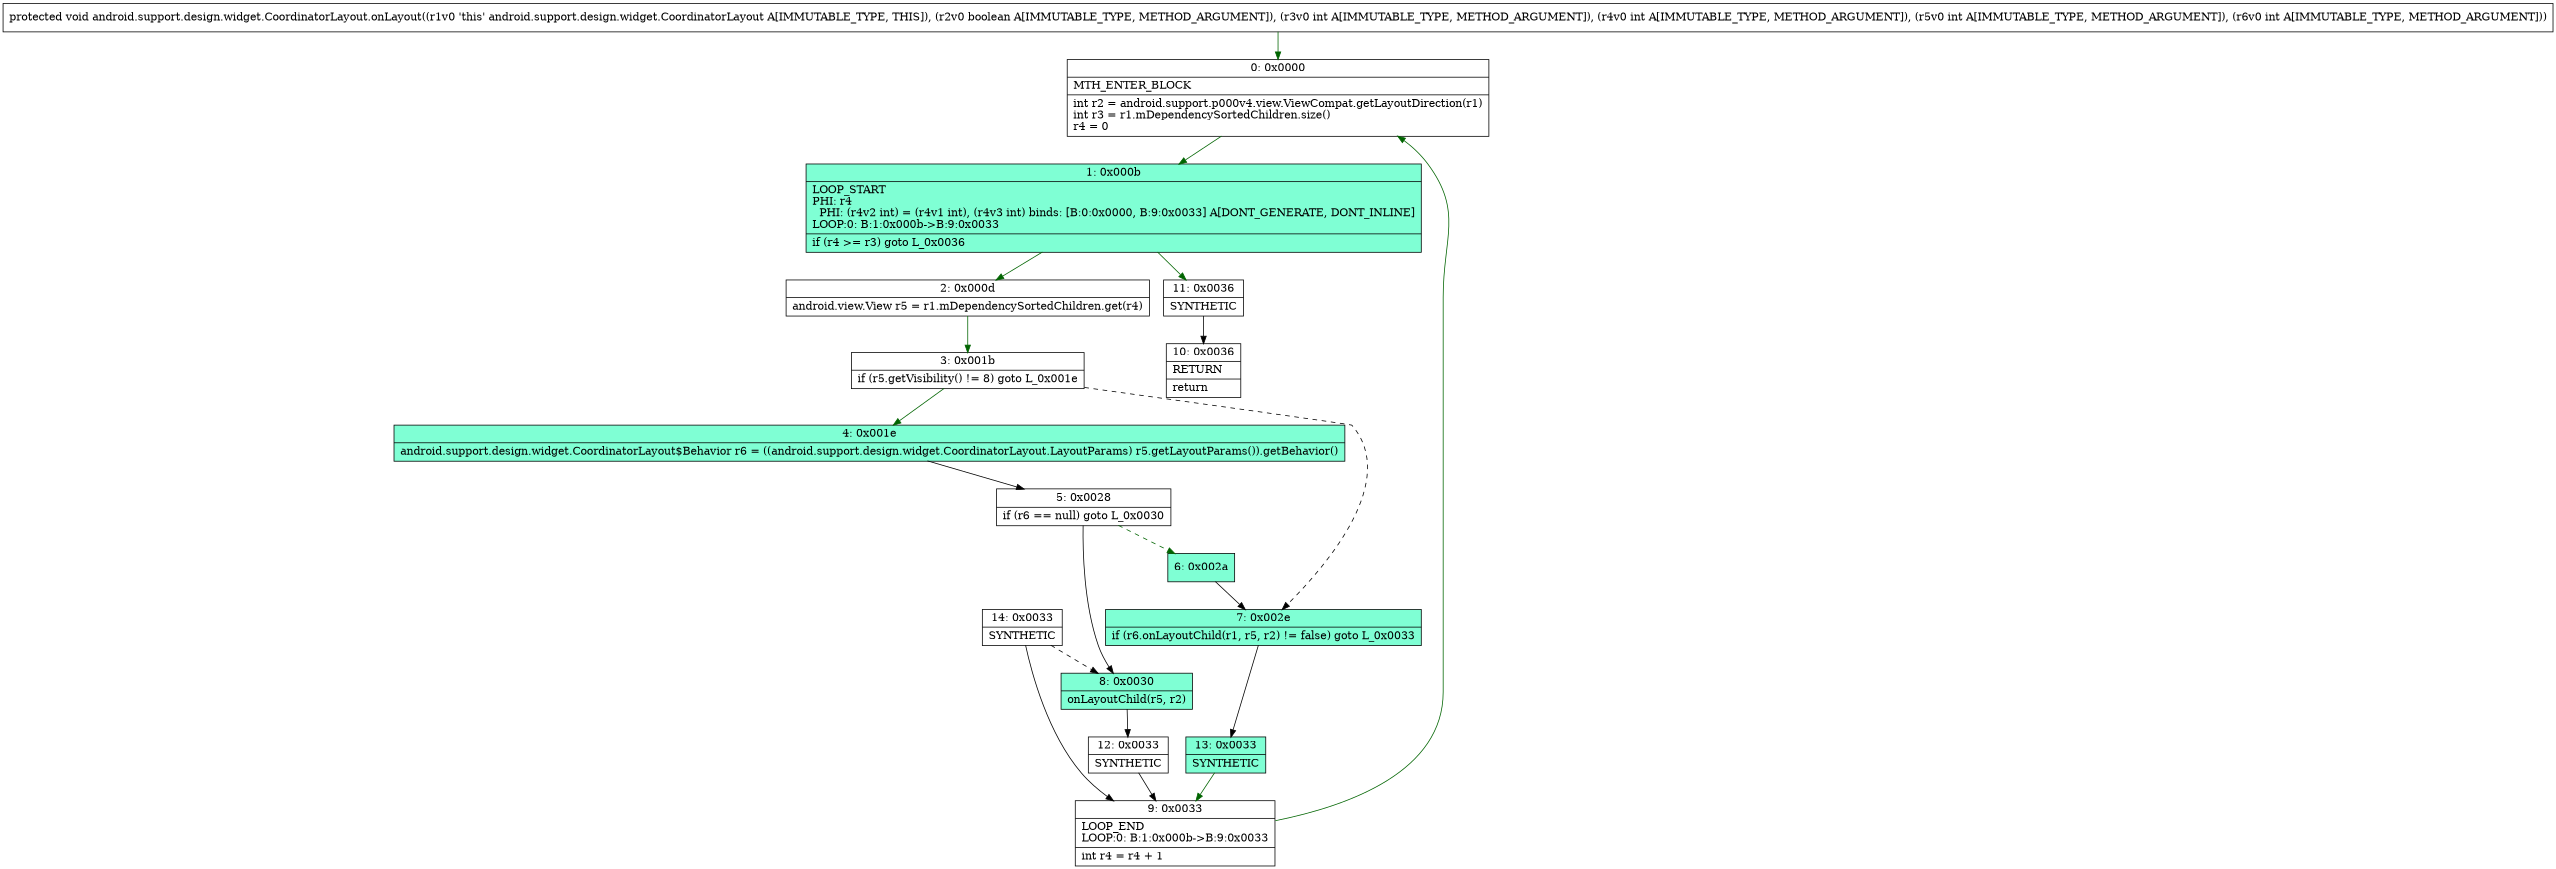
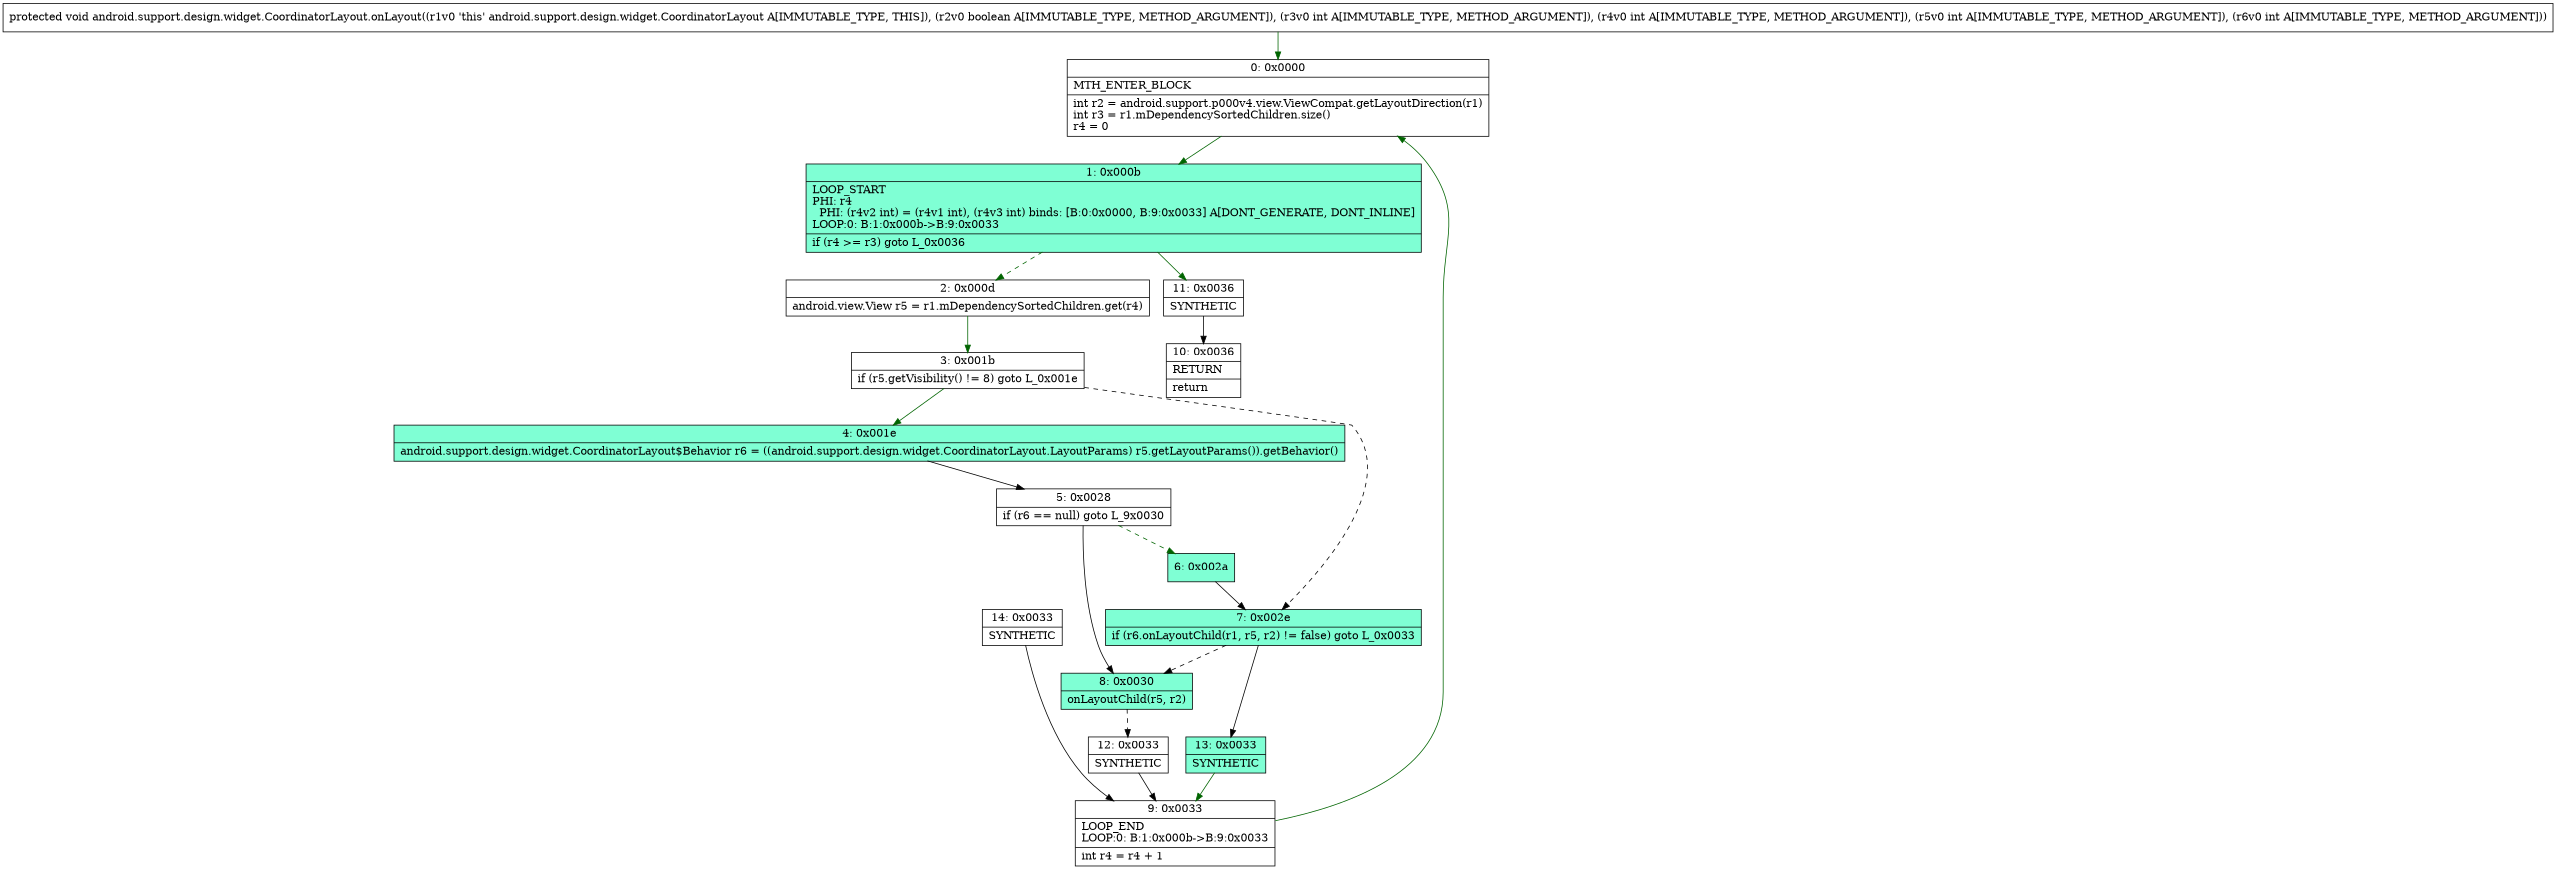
(1023, 264) -> (1023, 264)
(1084, 516) -> (1084, 516)
(1071, 657) -> (1199, 658)
(1127, 719) -> (1127, 719)
